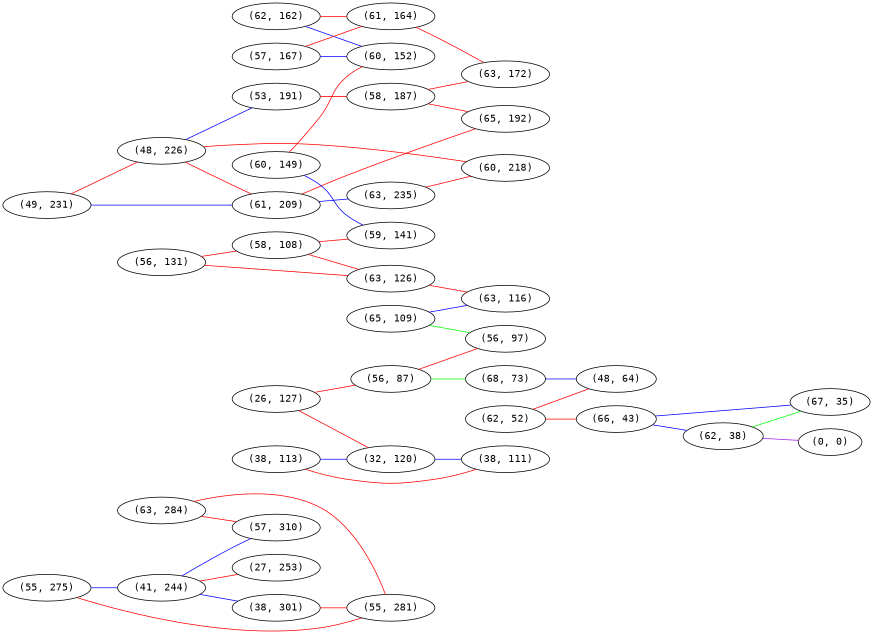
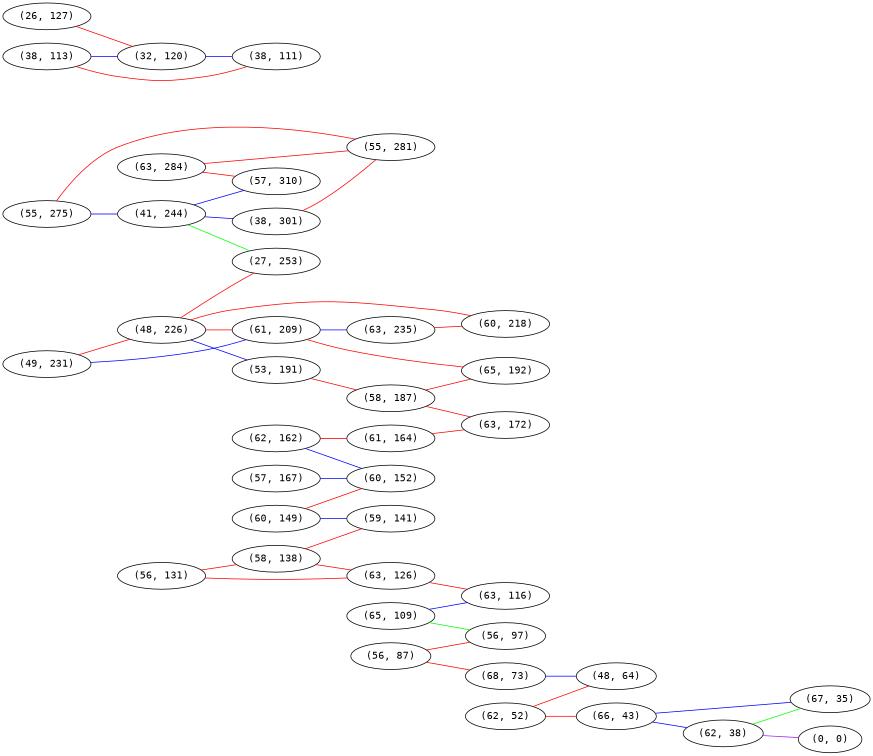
(327, 39) -> none
(276, 245) -> (276, 559)
none -> (217, 295)
(448, 379) -> (448, 666)
(335, 389) -> none
(219, 578) -> (219, 238)
